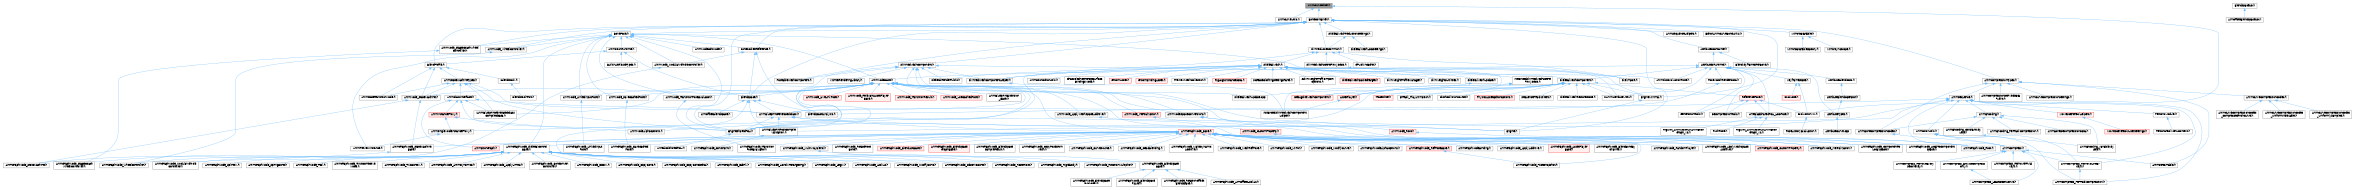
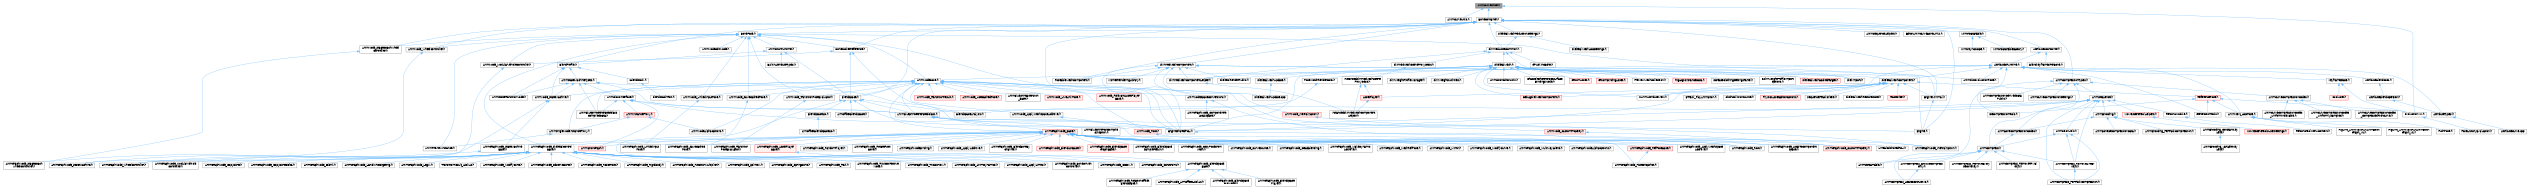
none -> (833, 107)
(1769, 115) -> (2242, 115)
(2057, 120) -> none
(1537, 138) -> none
(739, 142) -> (862, 156)
(1020, 156) -> (1079, 156)
(872, 165) -> (458, 165)
